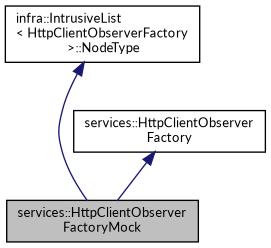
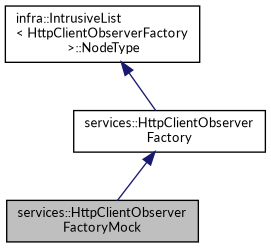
(59, 139) -> (142, 92)
